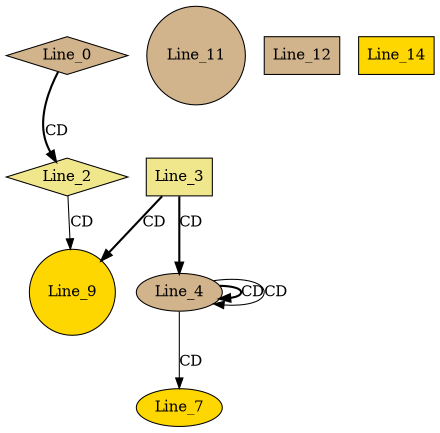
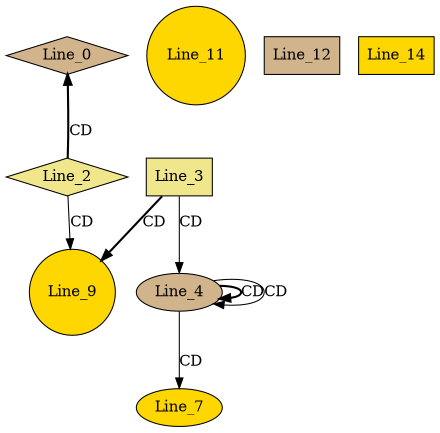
(196, 56) -> (196, 56)
(44, 111) -> (68, 122)
(179, 229) -> (179, 229)
